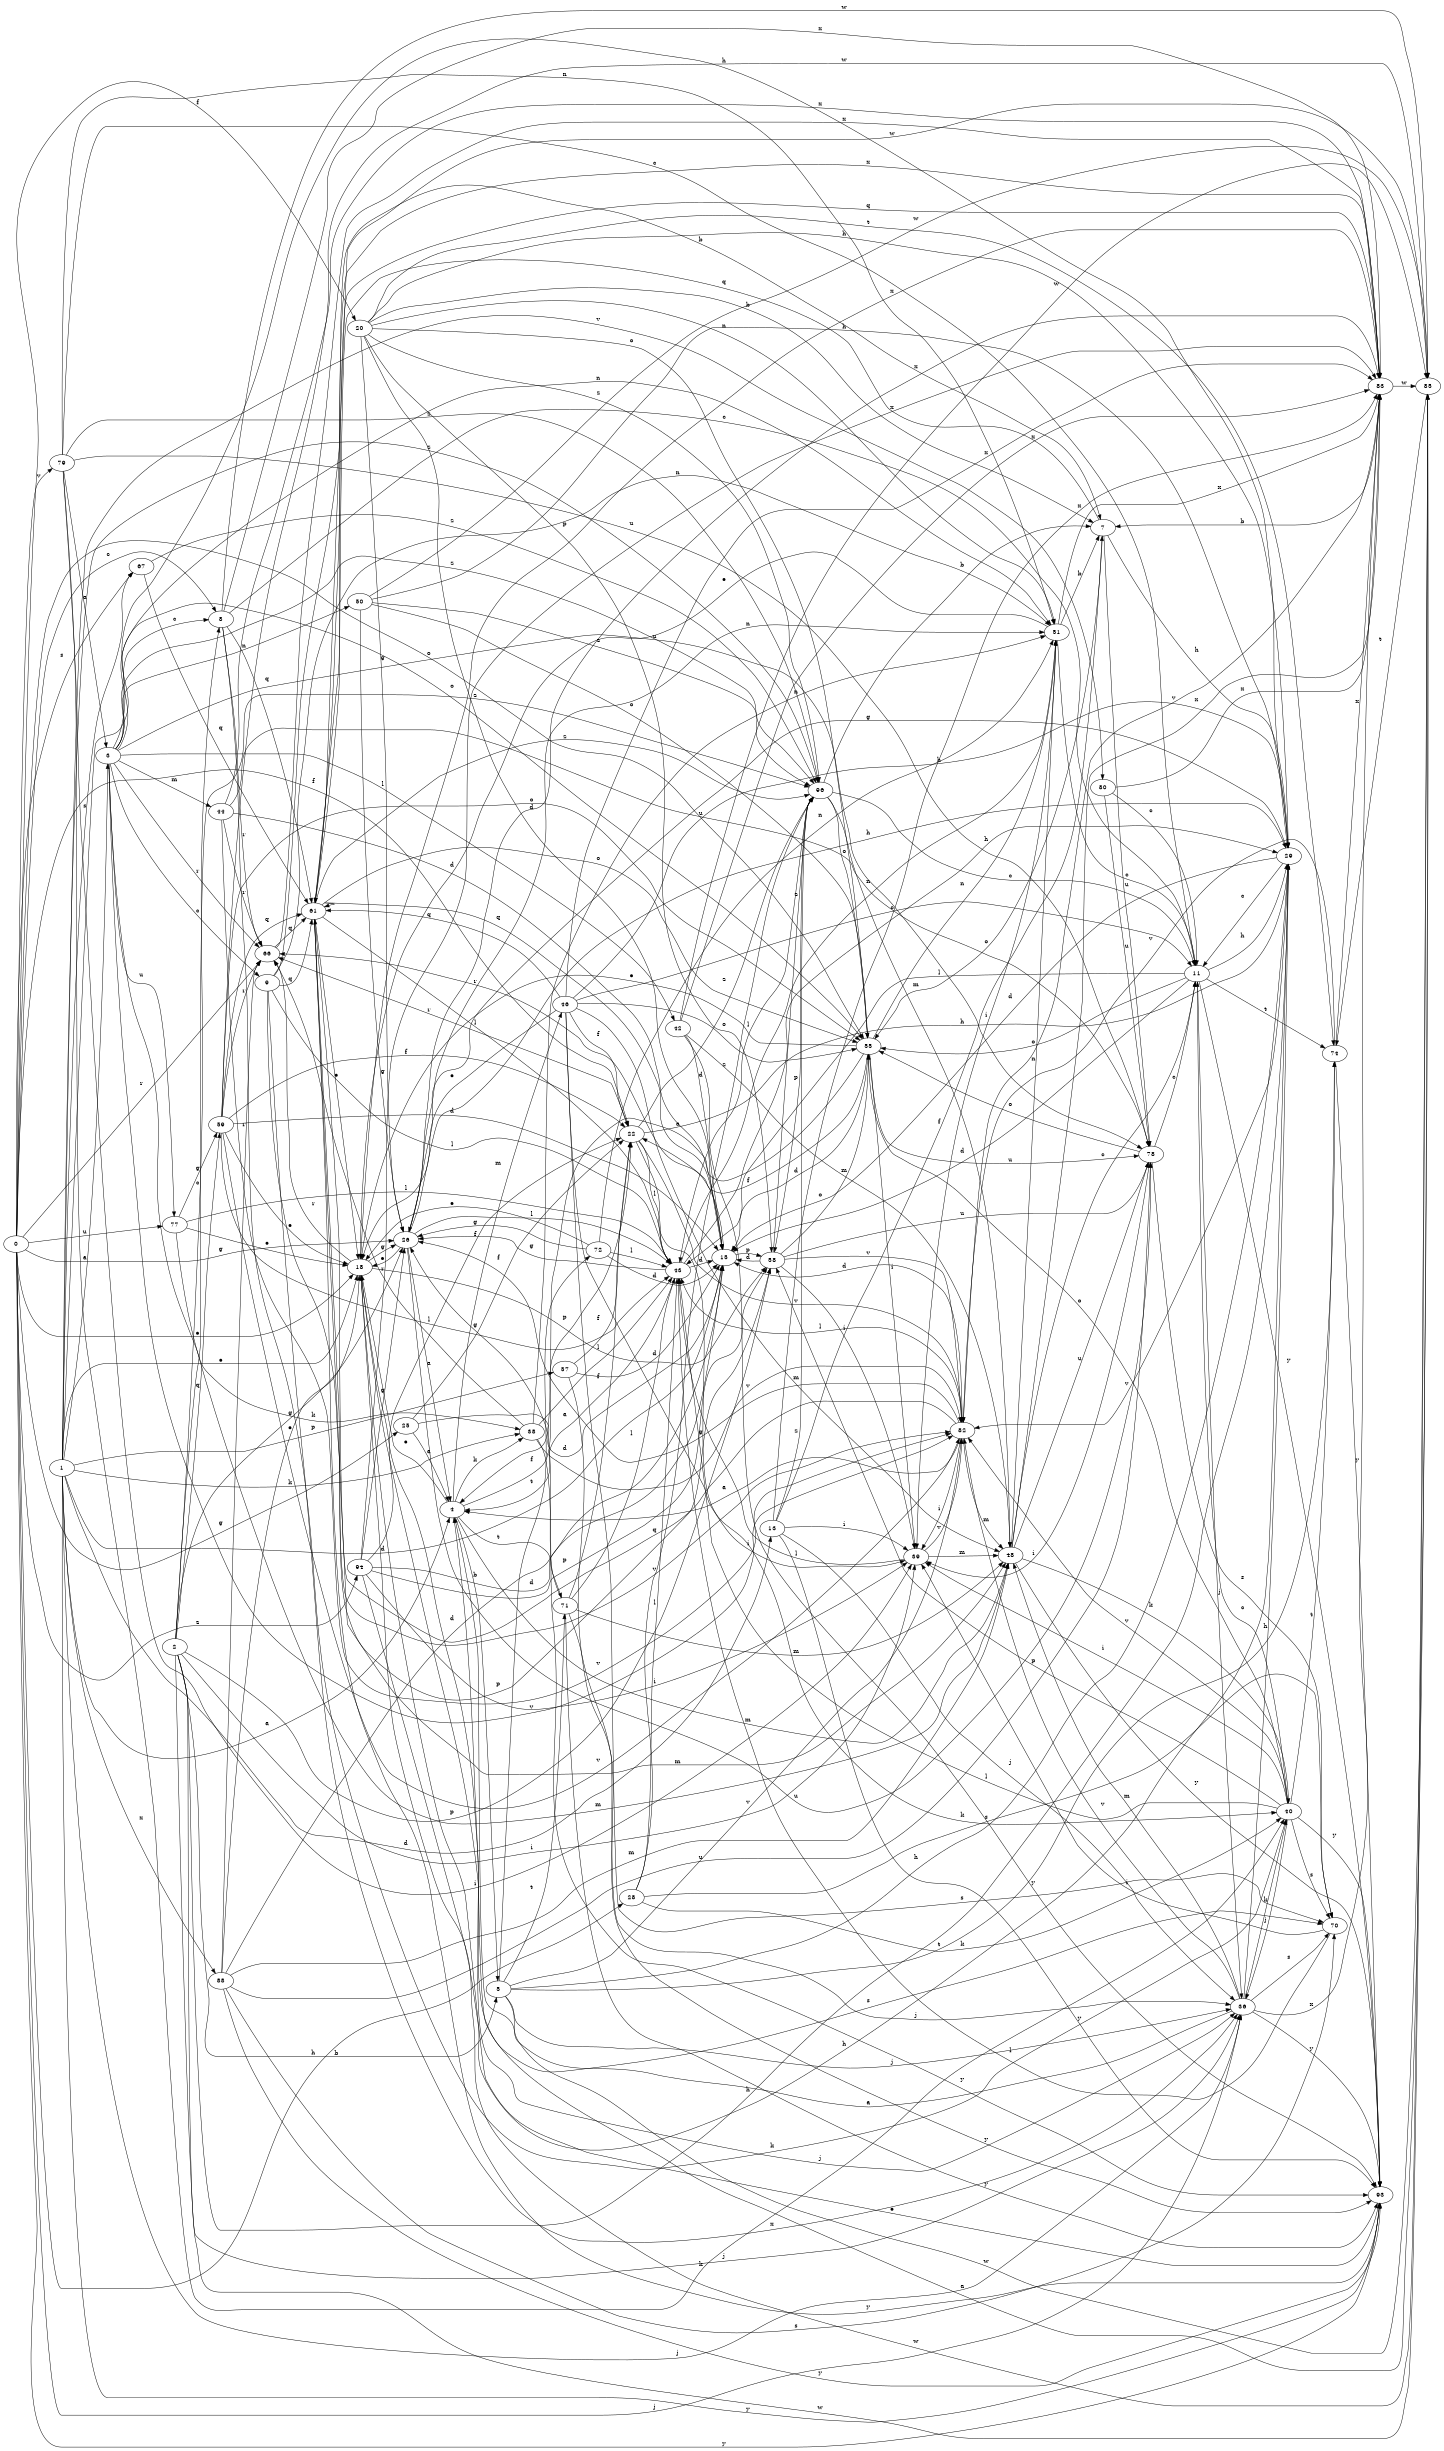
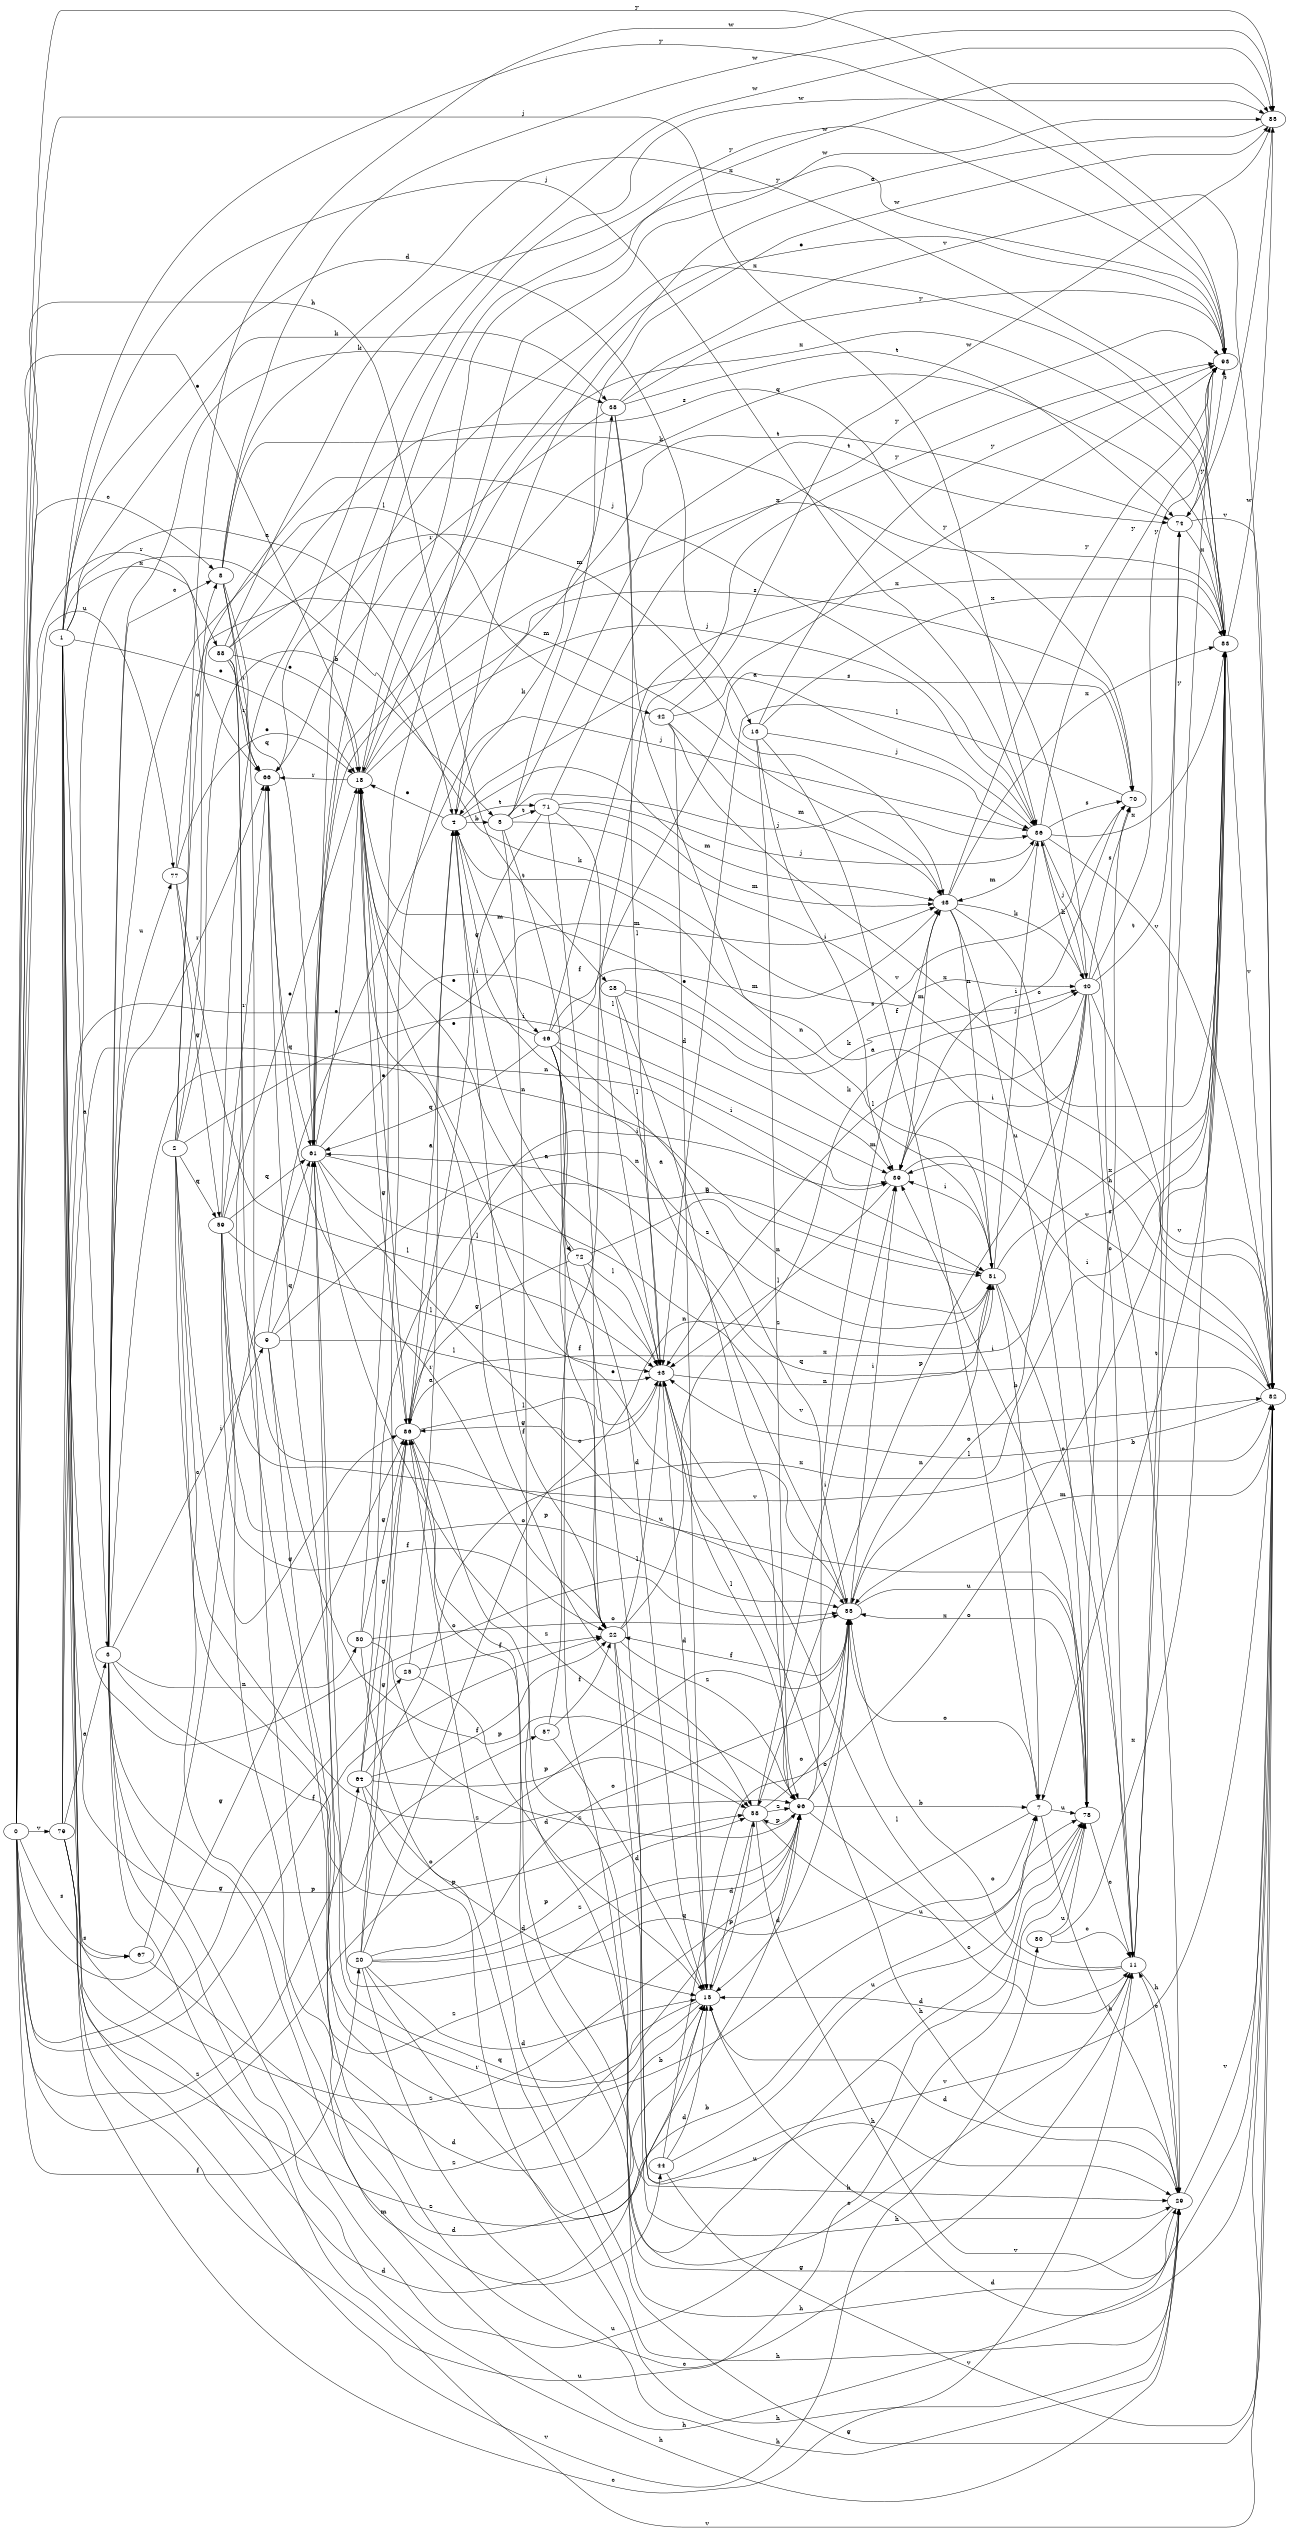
none -> (917, 360)
(221, 728) -> (221, 1428)
(238, 879) -> none
(406, 1240) -> (408, 1432)
(1212, 1463) -> (1014, 1057)
(973, 1495) -> (1085, 1496)
(360, 1567) -> (360, 1779)
(772, 2224) -> (661, 740)
